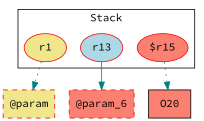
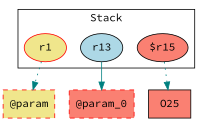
(102, 48) -> (102, 48)
(163, 48) -> (163, 48)
(102, 104) -> (102, 104)
(170, 104) -> (170, 104)
